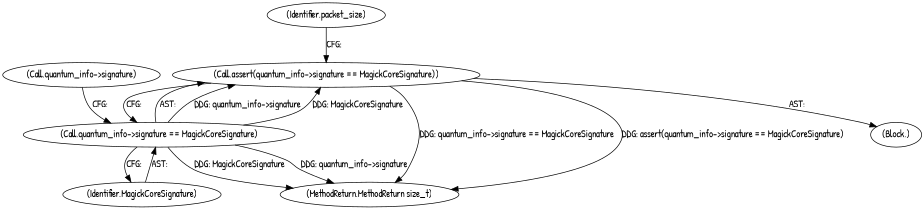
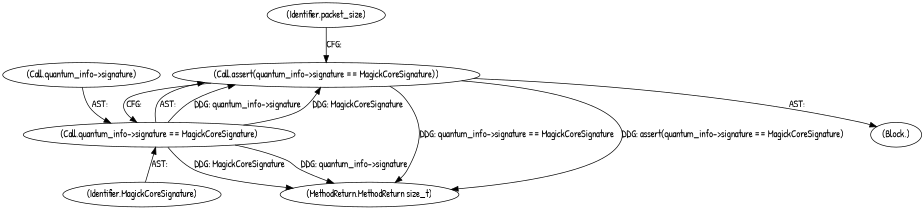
(101, 105) -> (101, 105)
(126, 160) -> none
